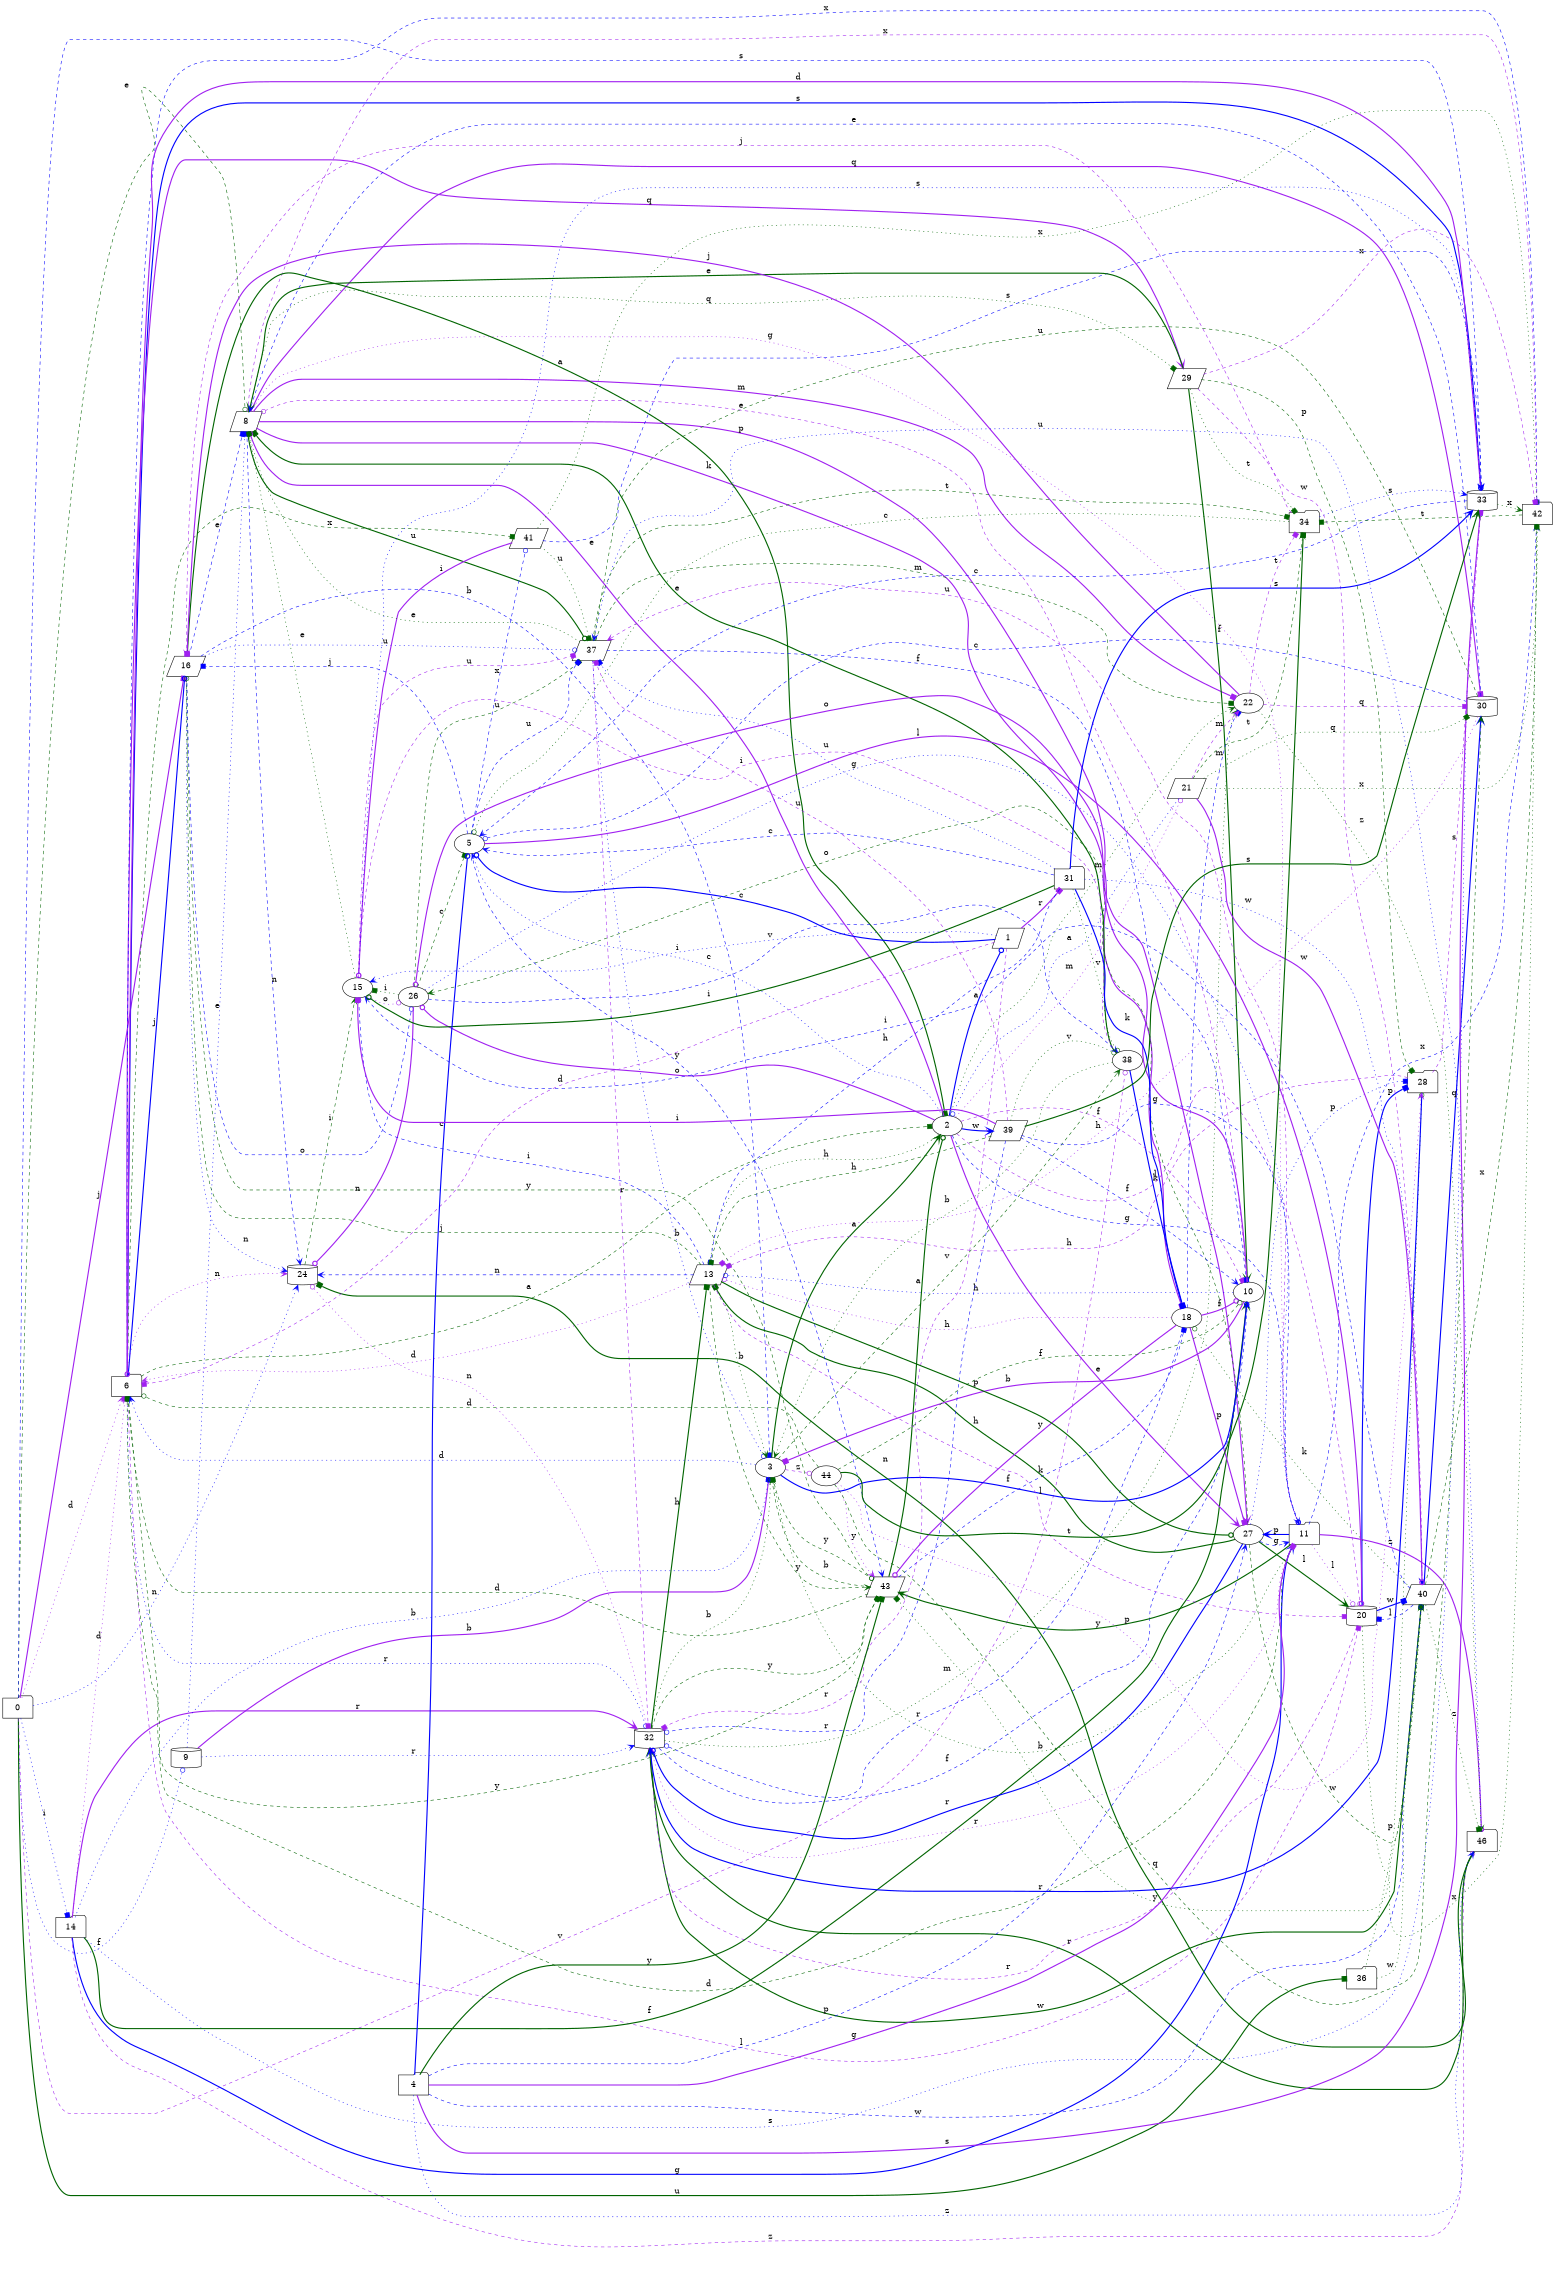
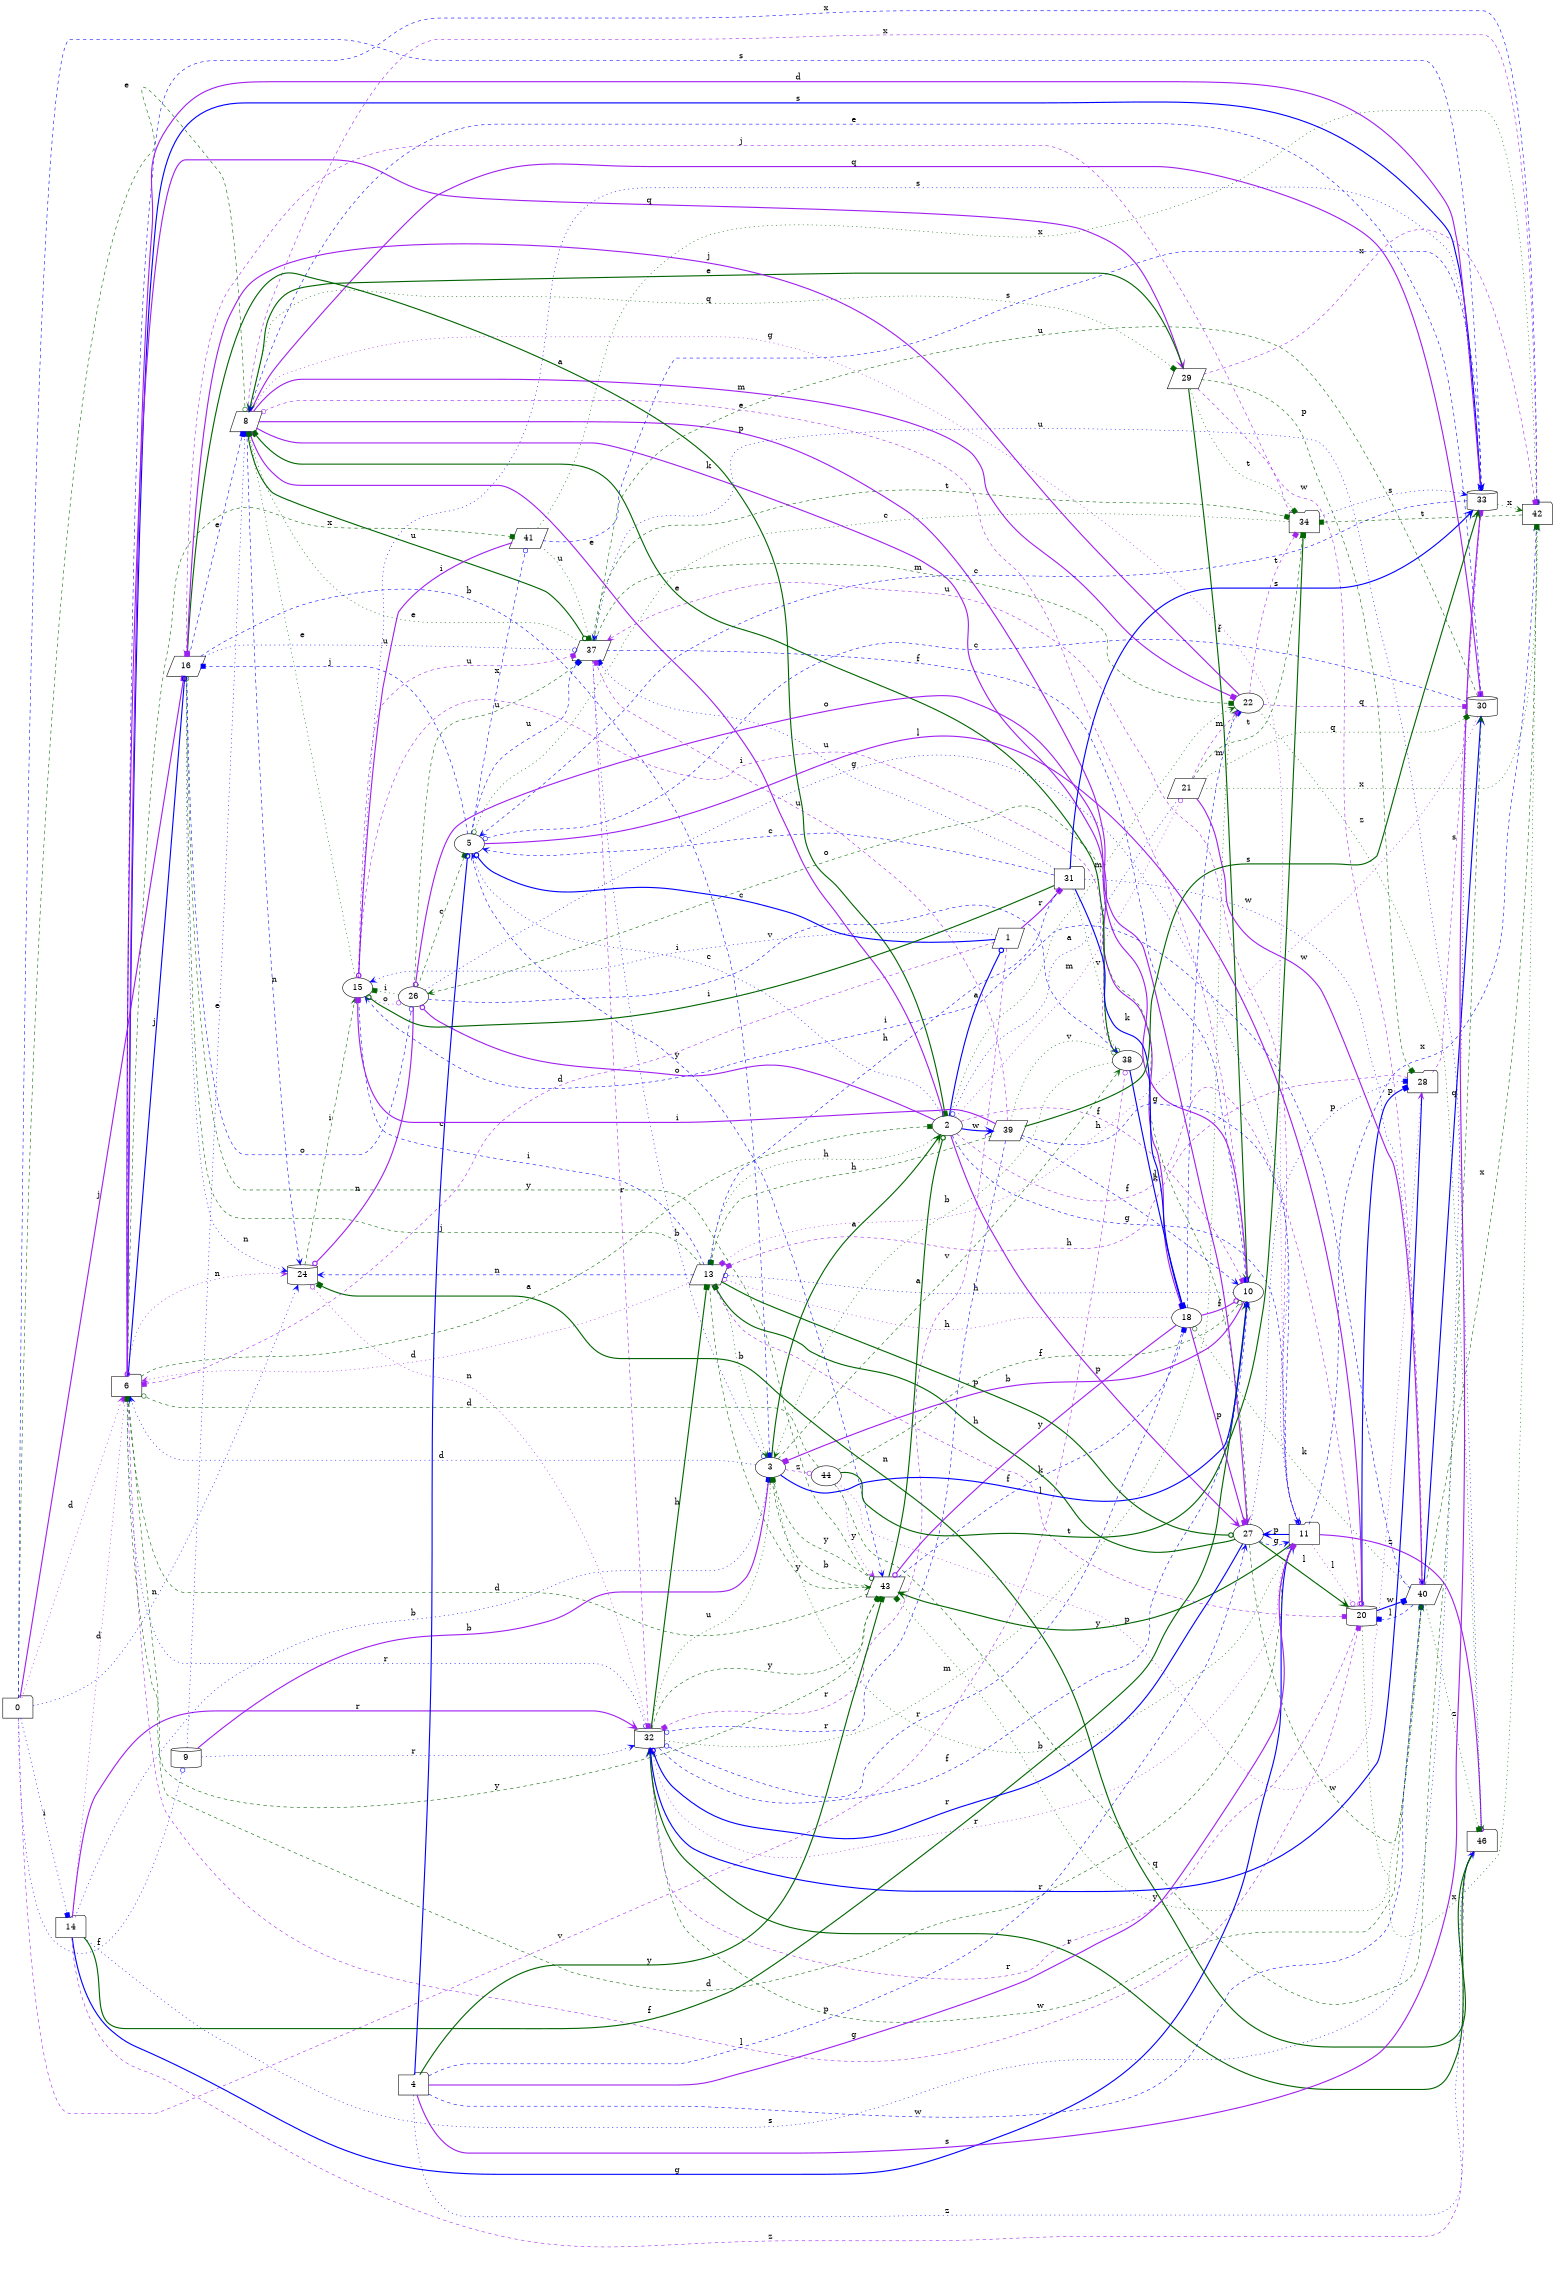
(1098, 1369) -> (1098, 1369)
(709, 1615) -> (709, 1615)
(1362, 1979) -> none
(1091, 1997) -> (1091, 1997)
